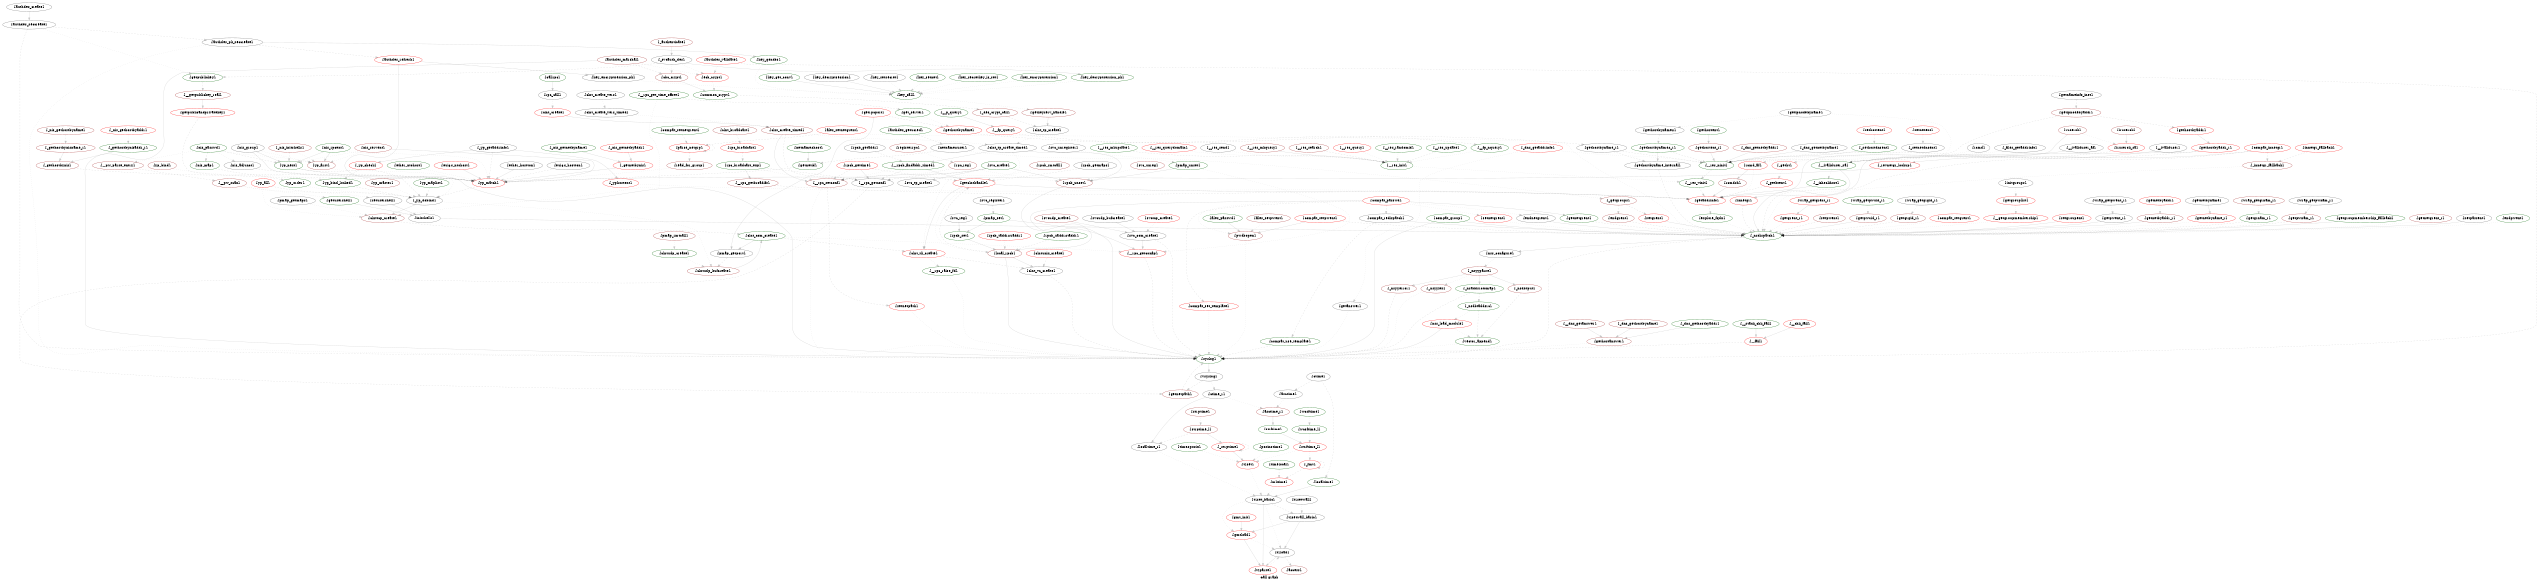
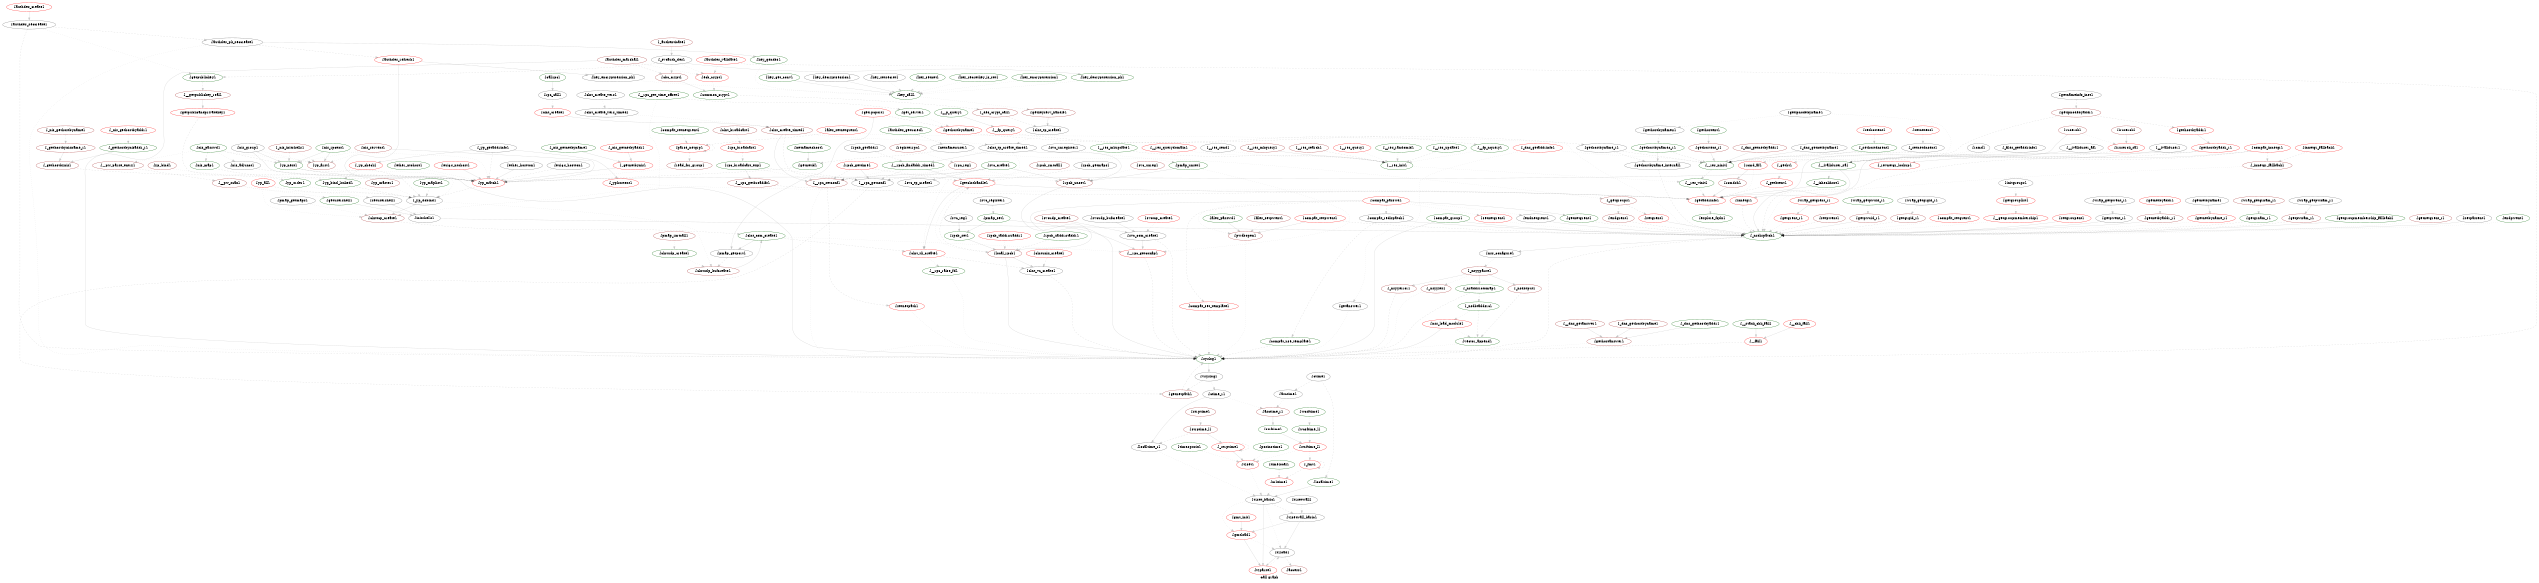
(29, 7) -> (29, 7)
